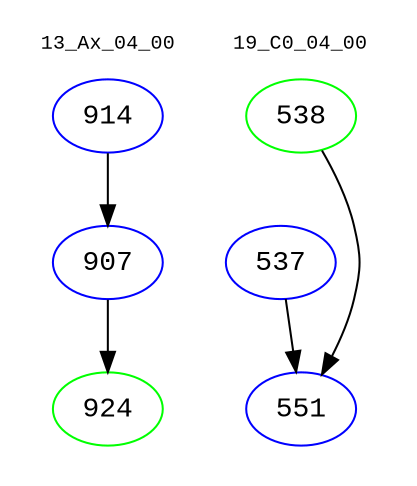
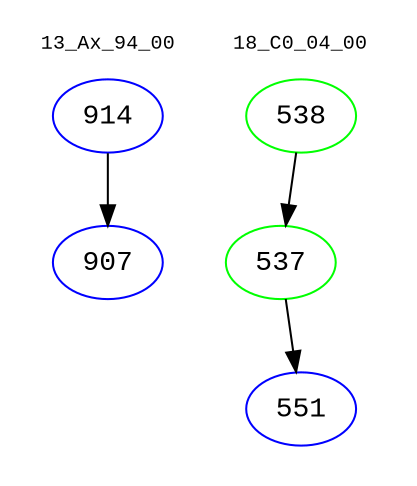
(109, 44) -> (109, 44)
(301, 44) -> (301, 44)
(359, 252) -> (292, 179)
(281, 262) -> (281, 262)
(108, 409) -> none
